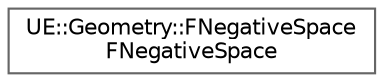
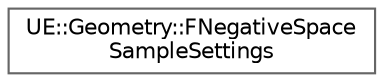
(192, 41) -> (192, 41)
